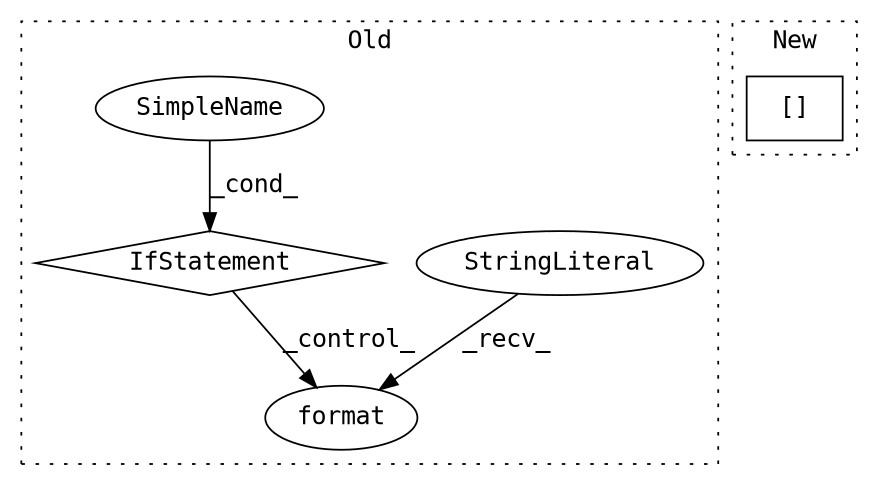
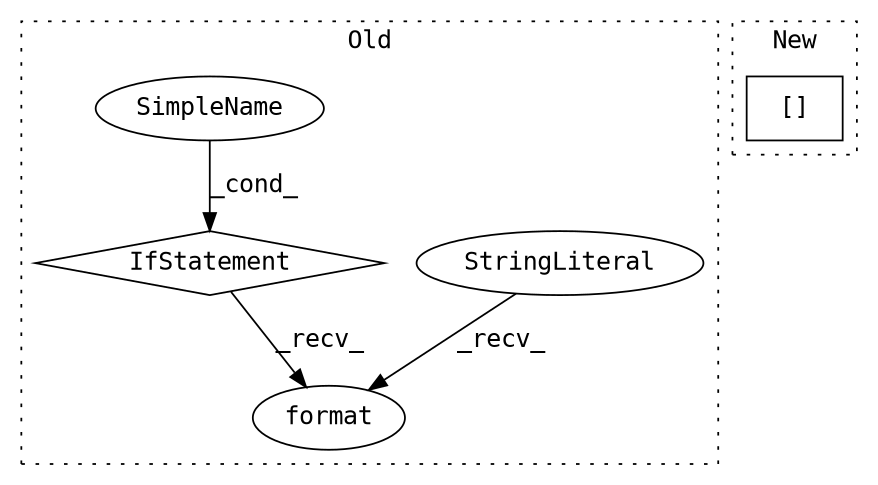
(349, 340) -> (320, 340)
